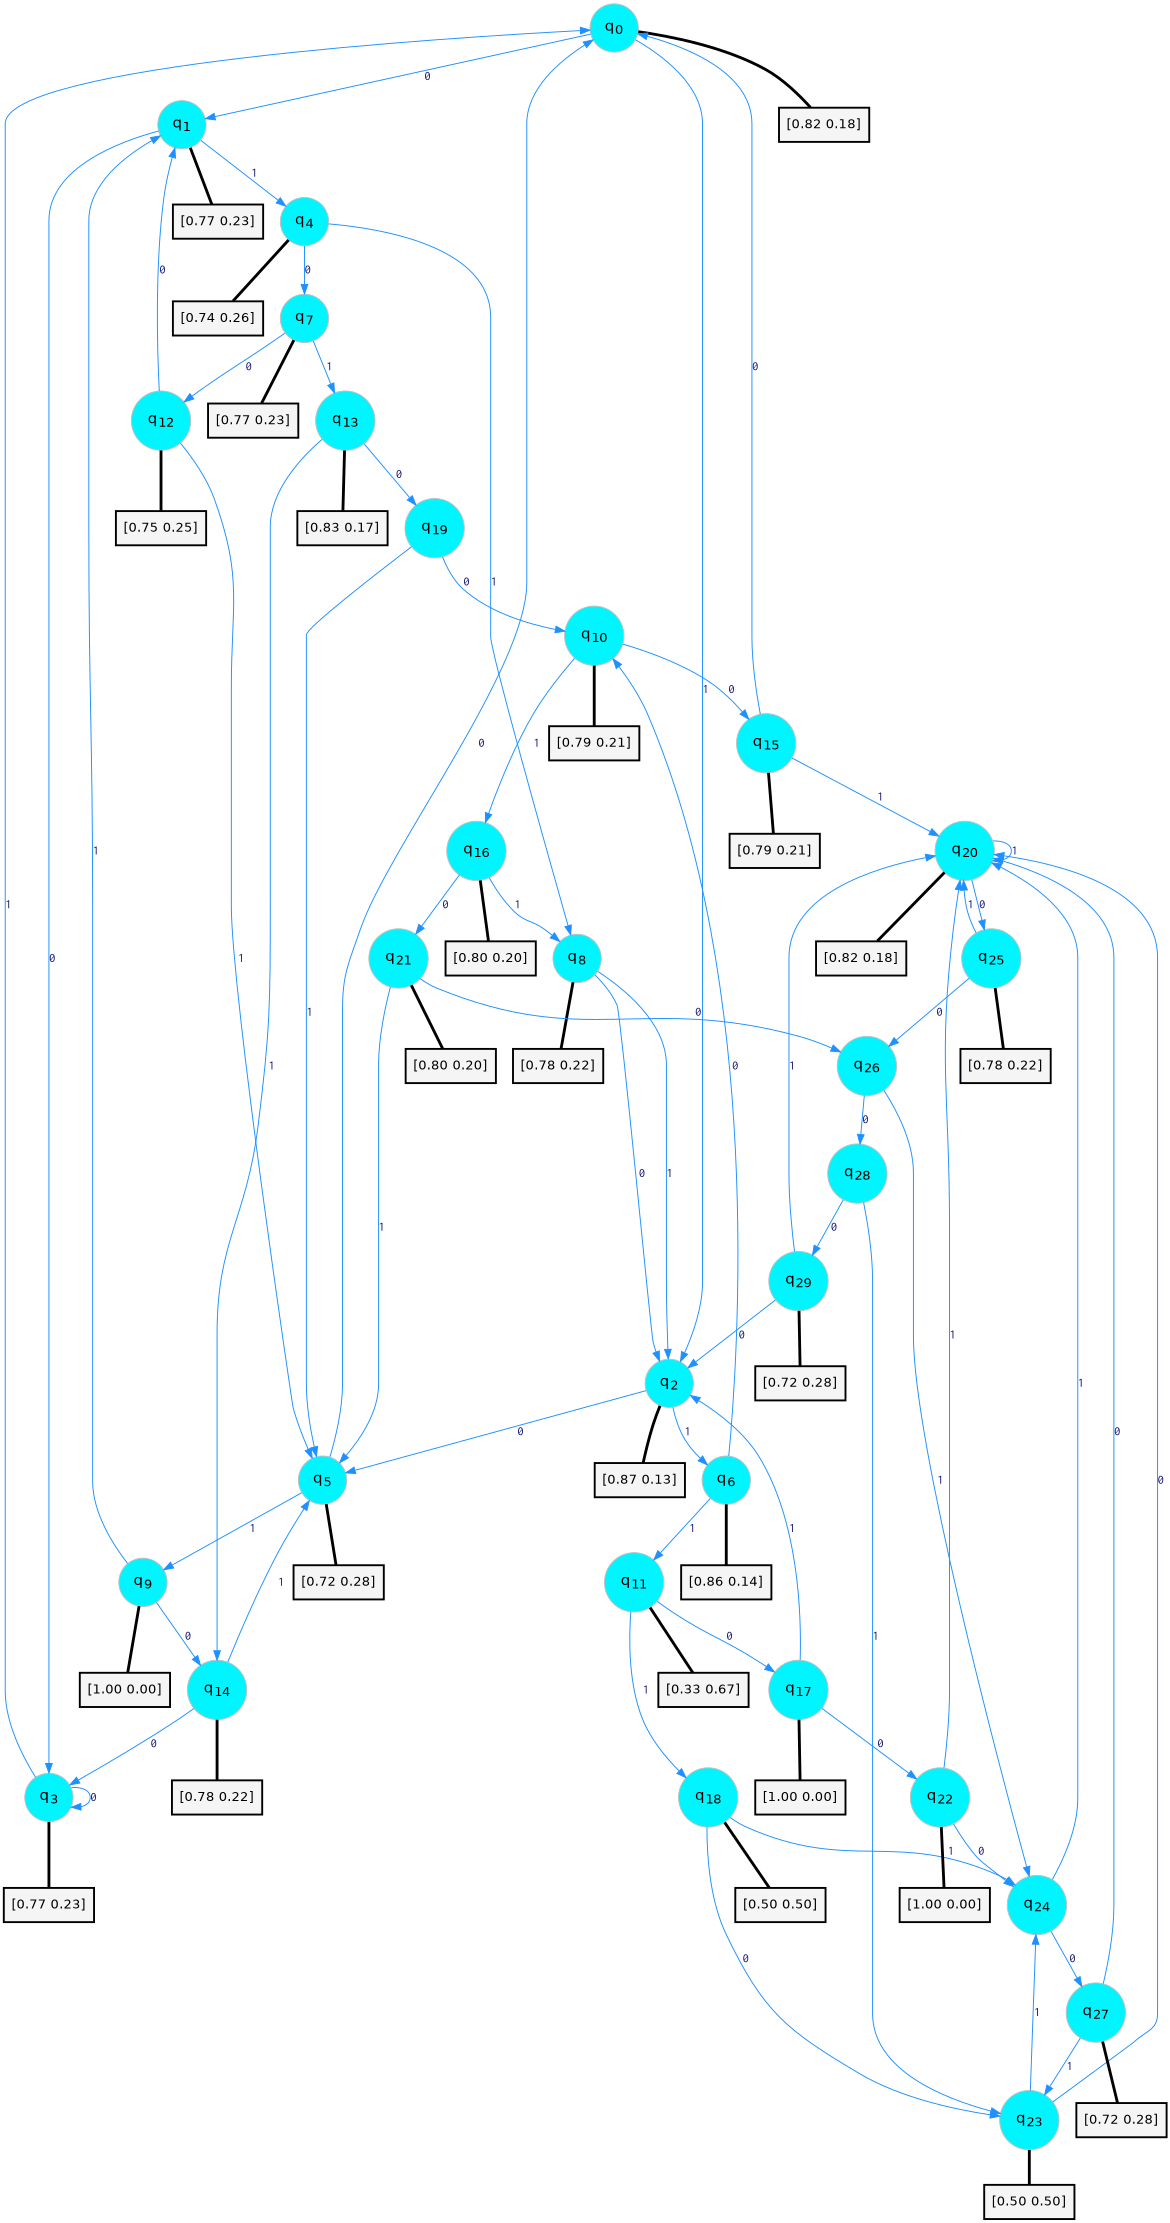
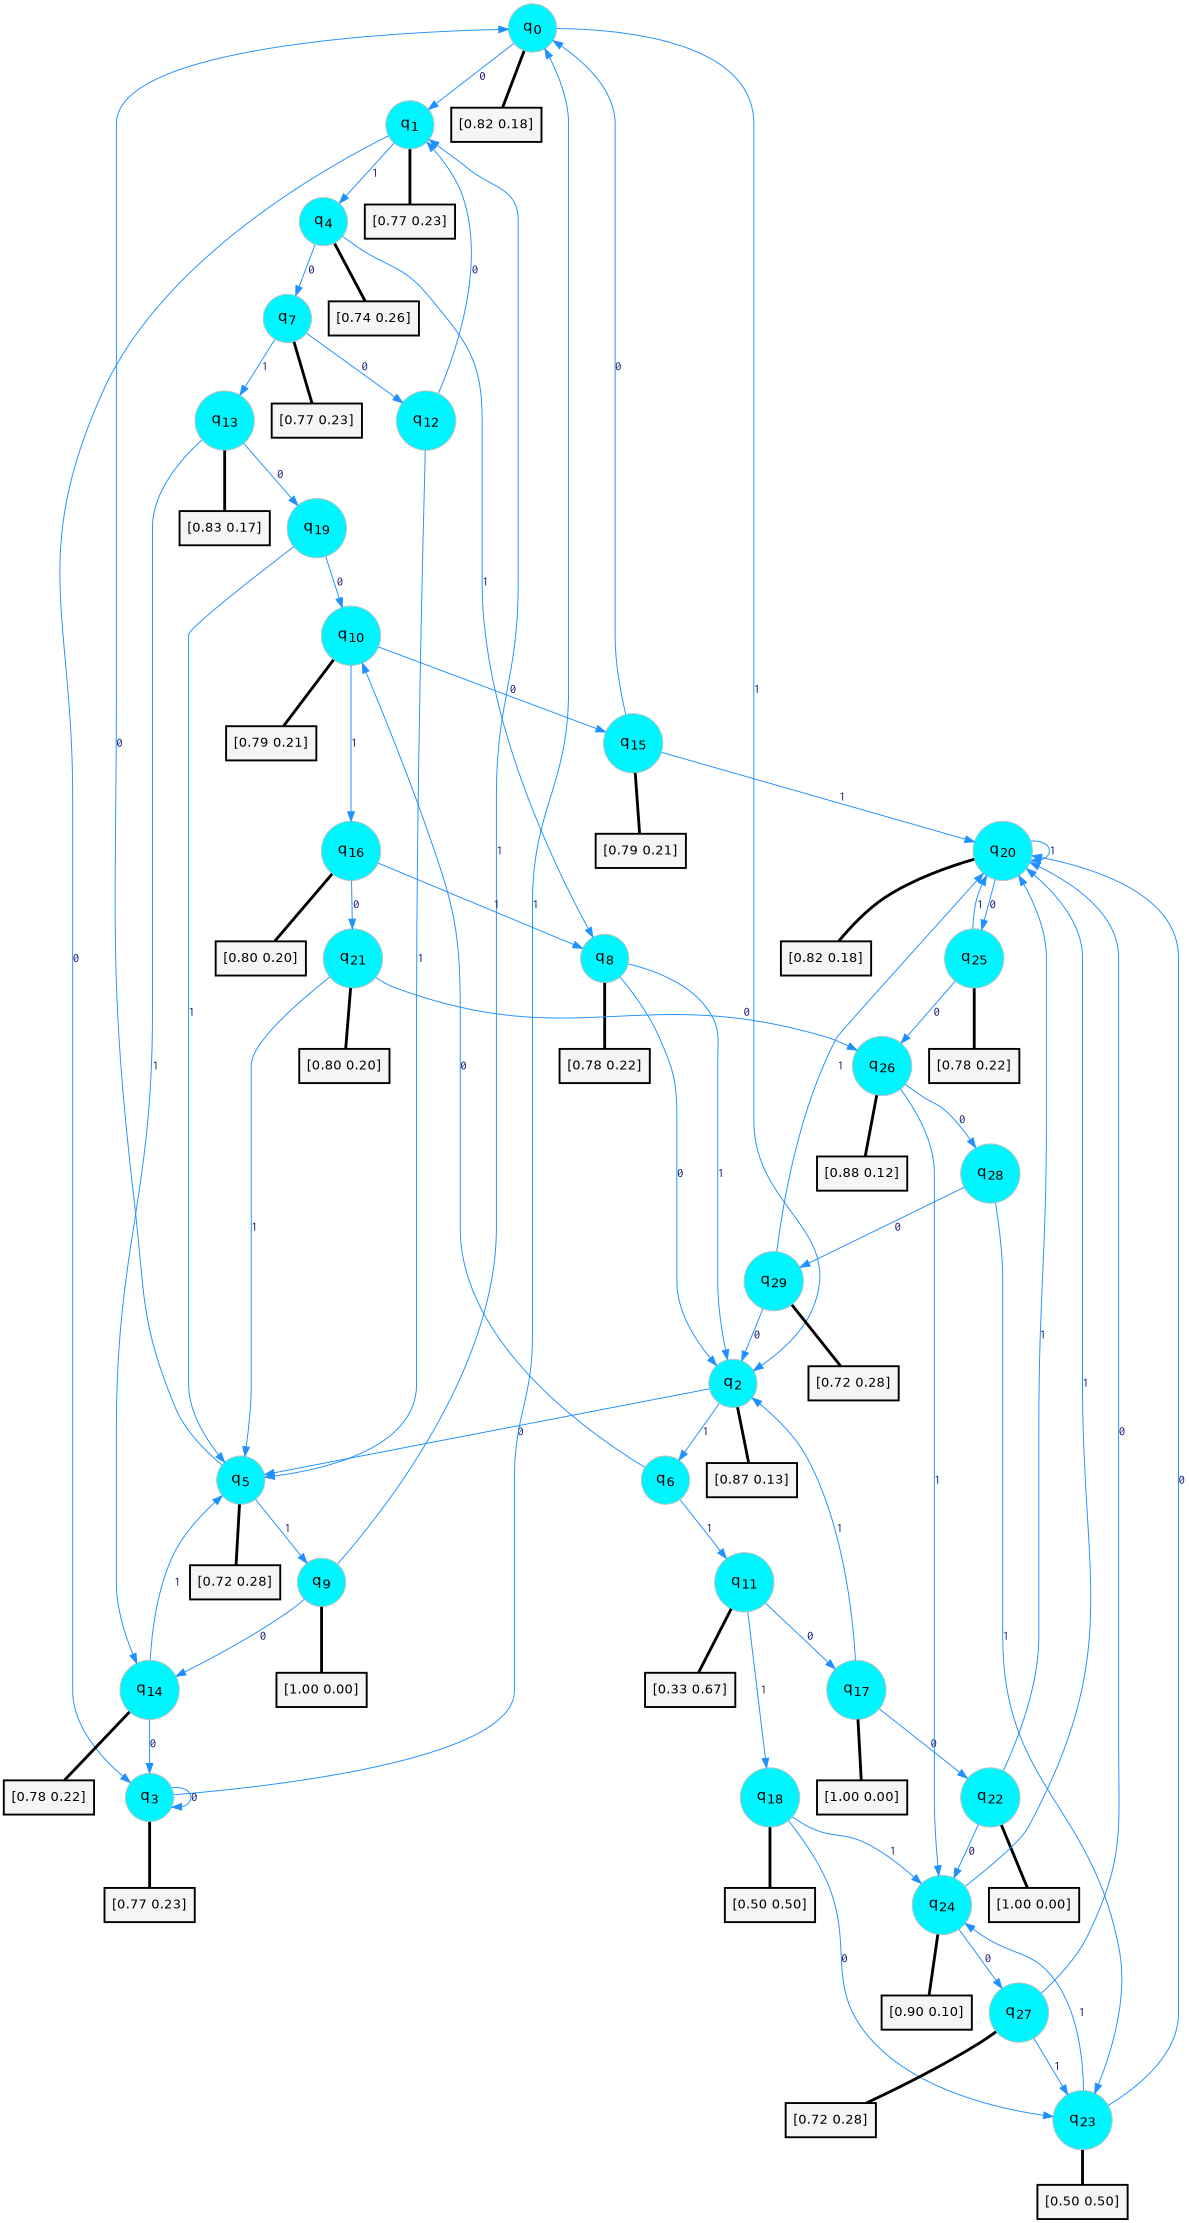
(161, 528) -> none
none -> (862, 1174)
(726, 1582) -> none
none -> (927, 2013)
